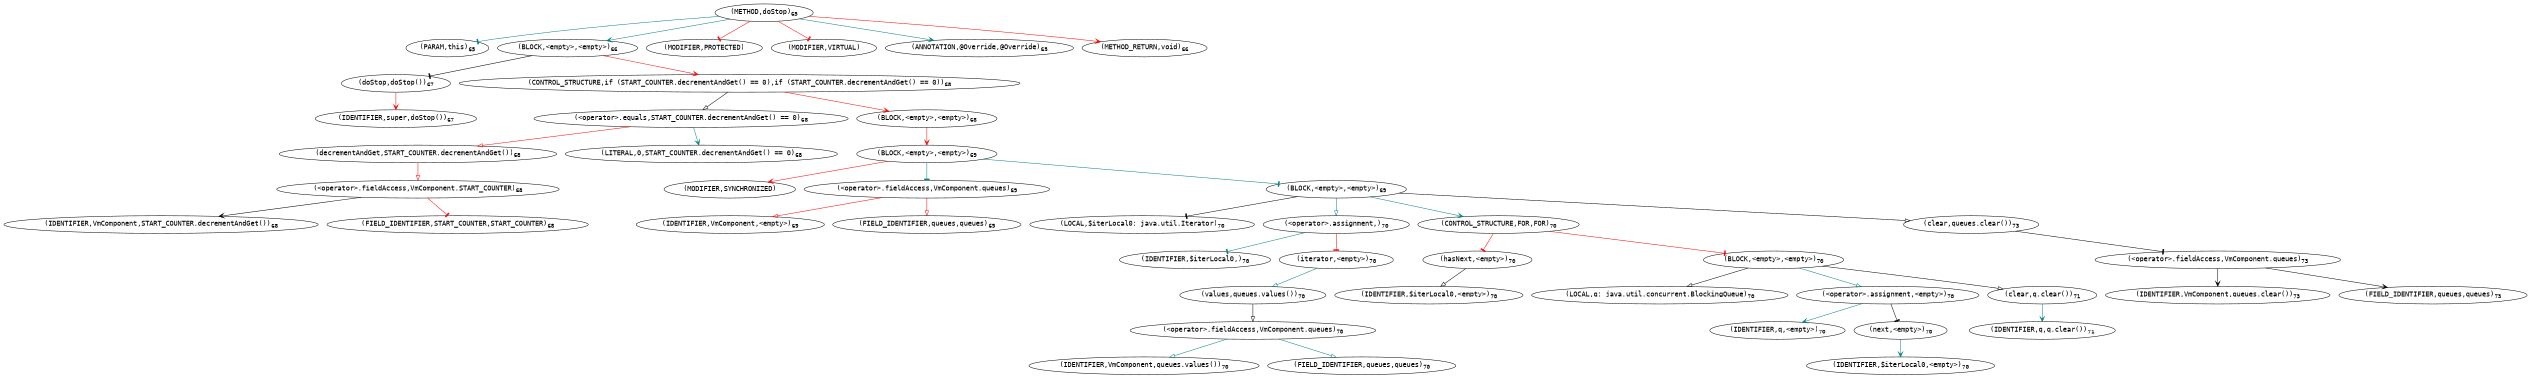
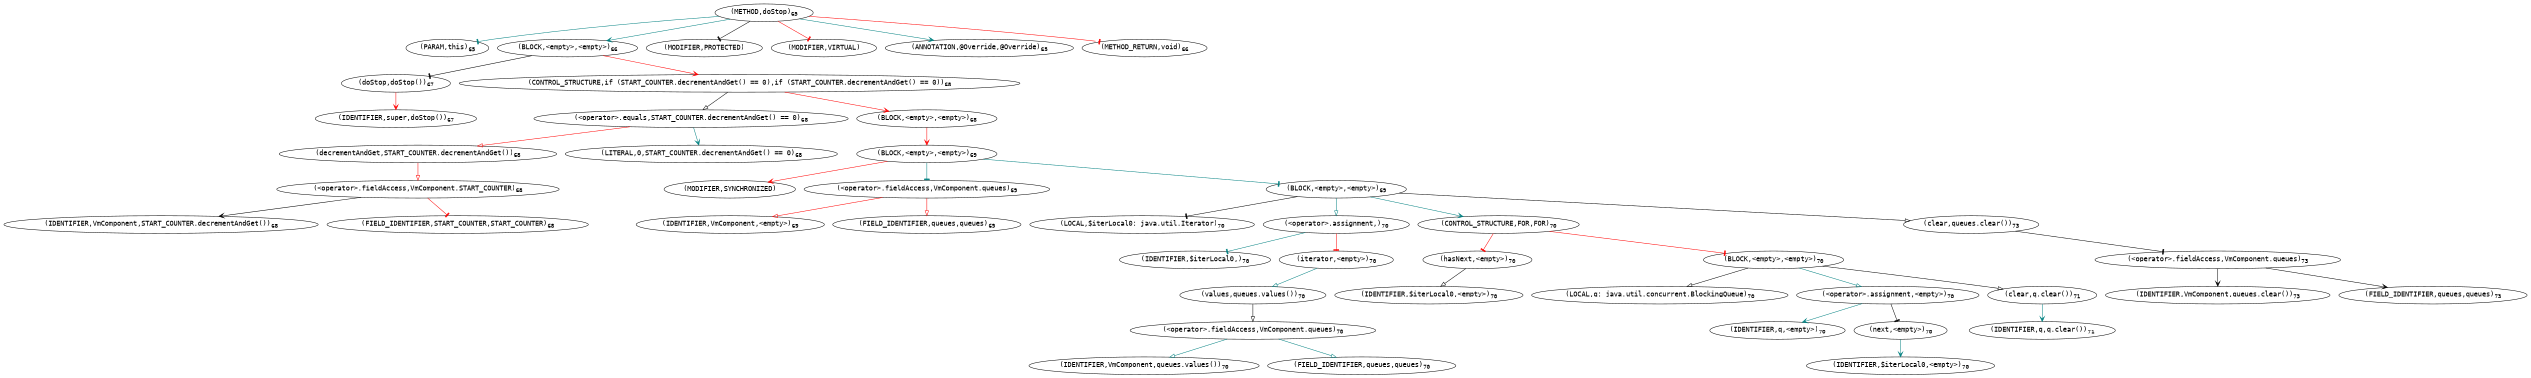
(952, 28) -> (952, 28)
(735, 30) -> (735, 30)
